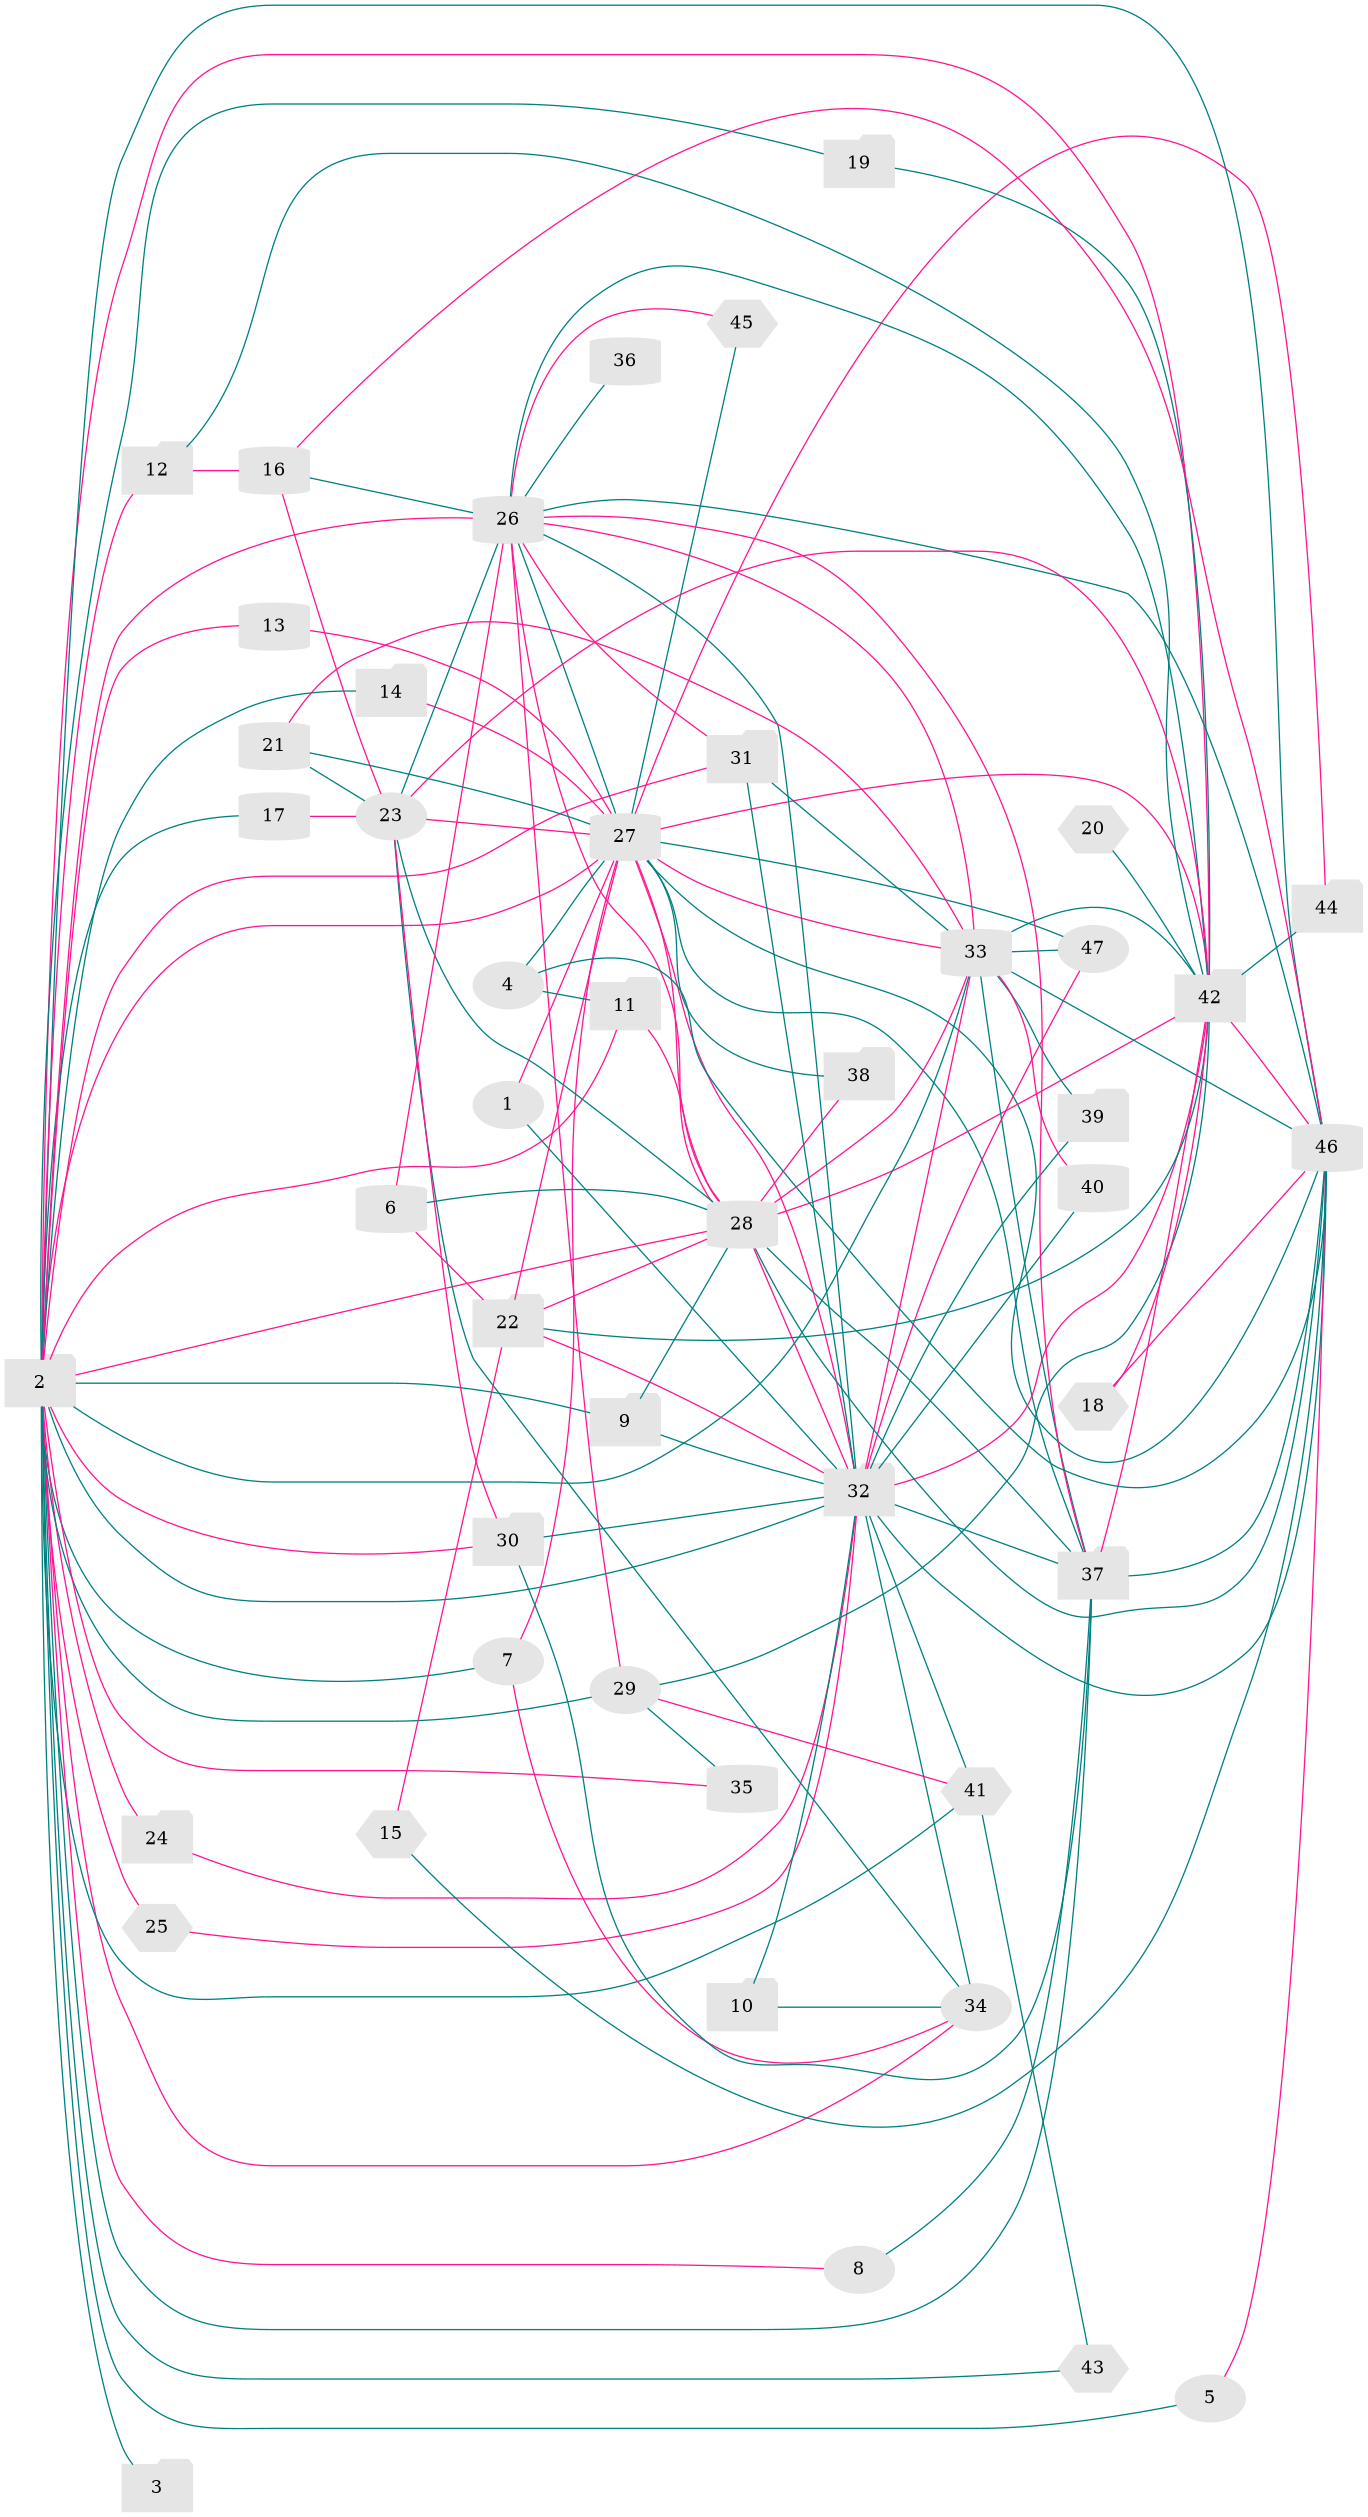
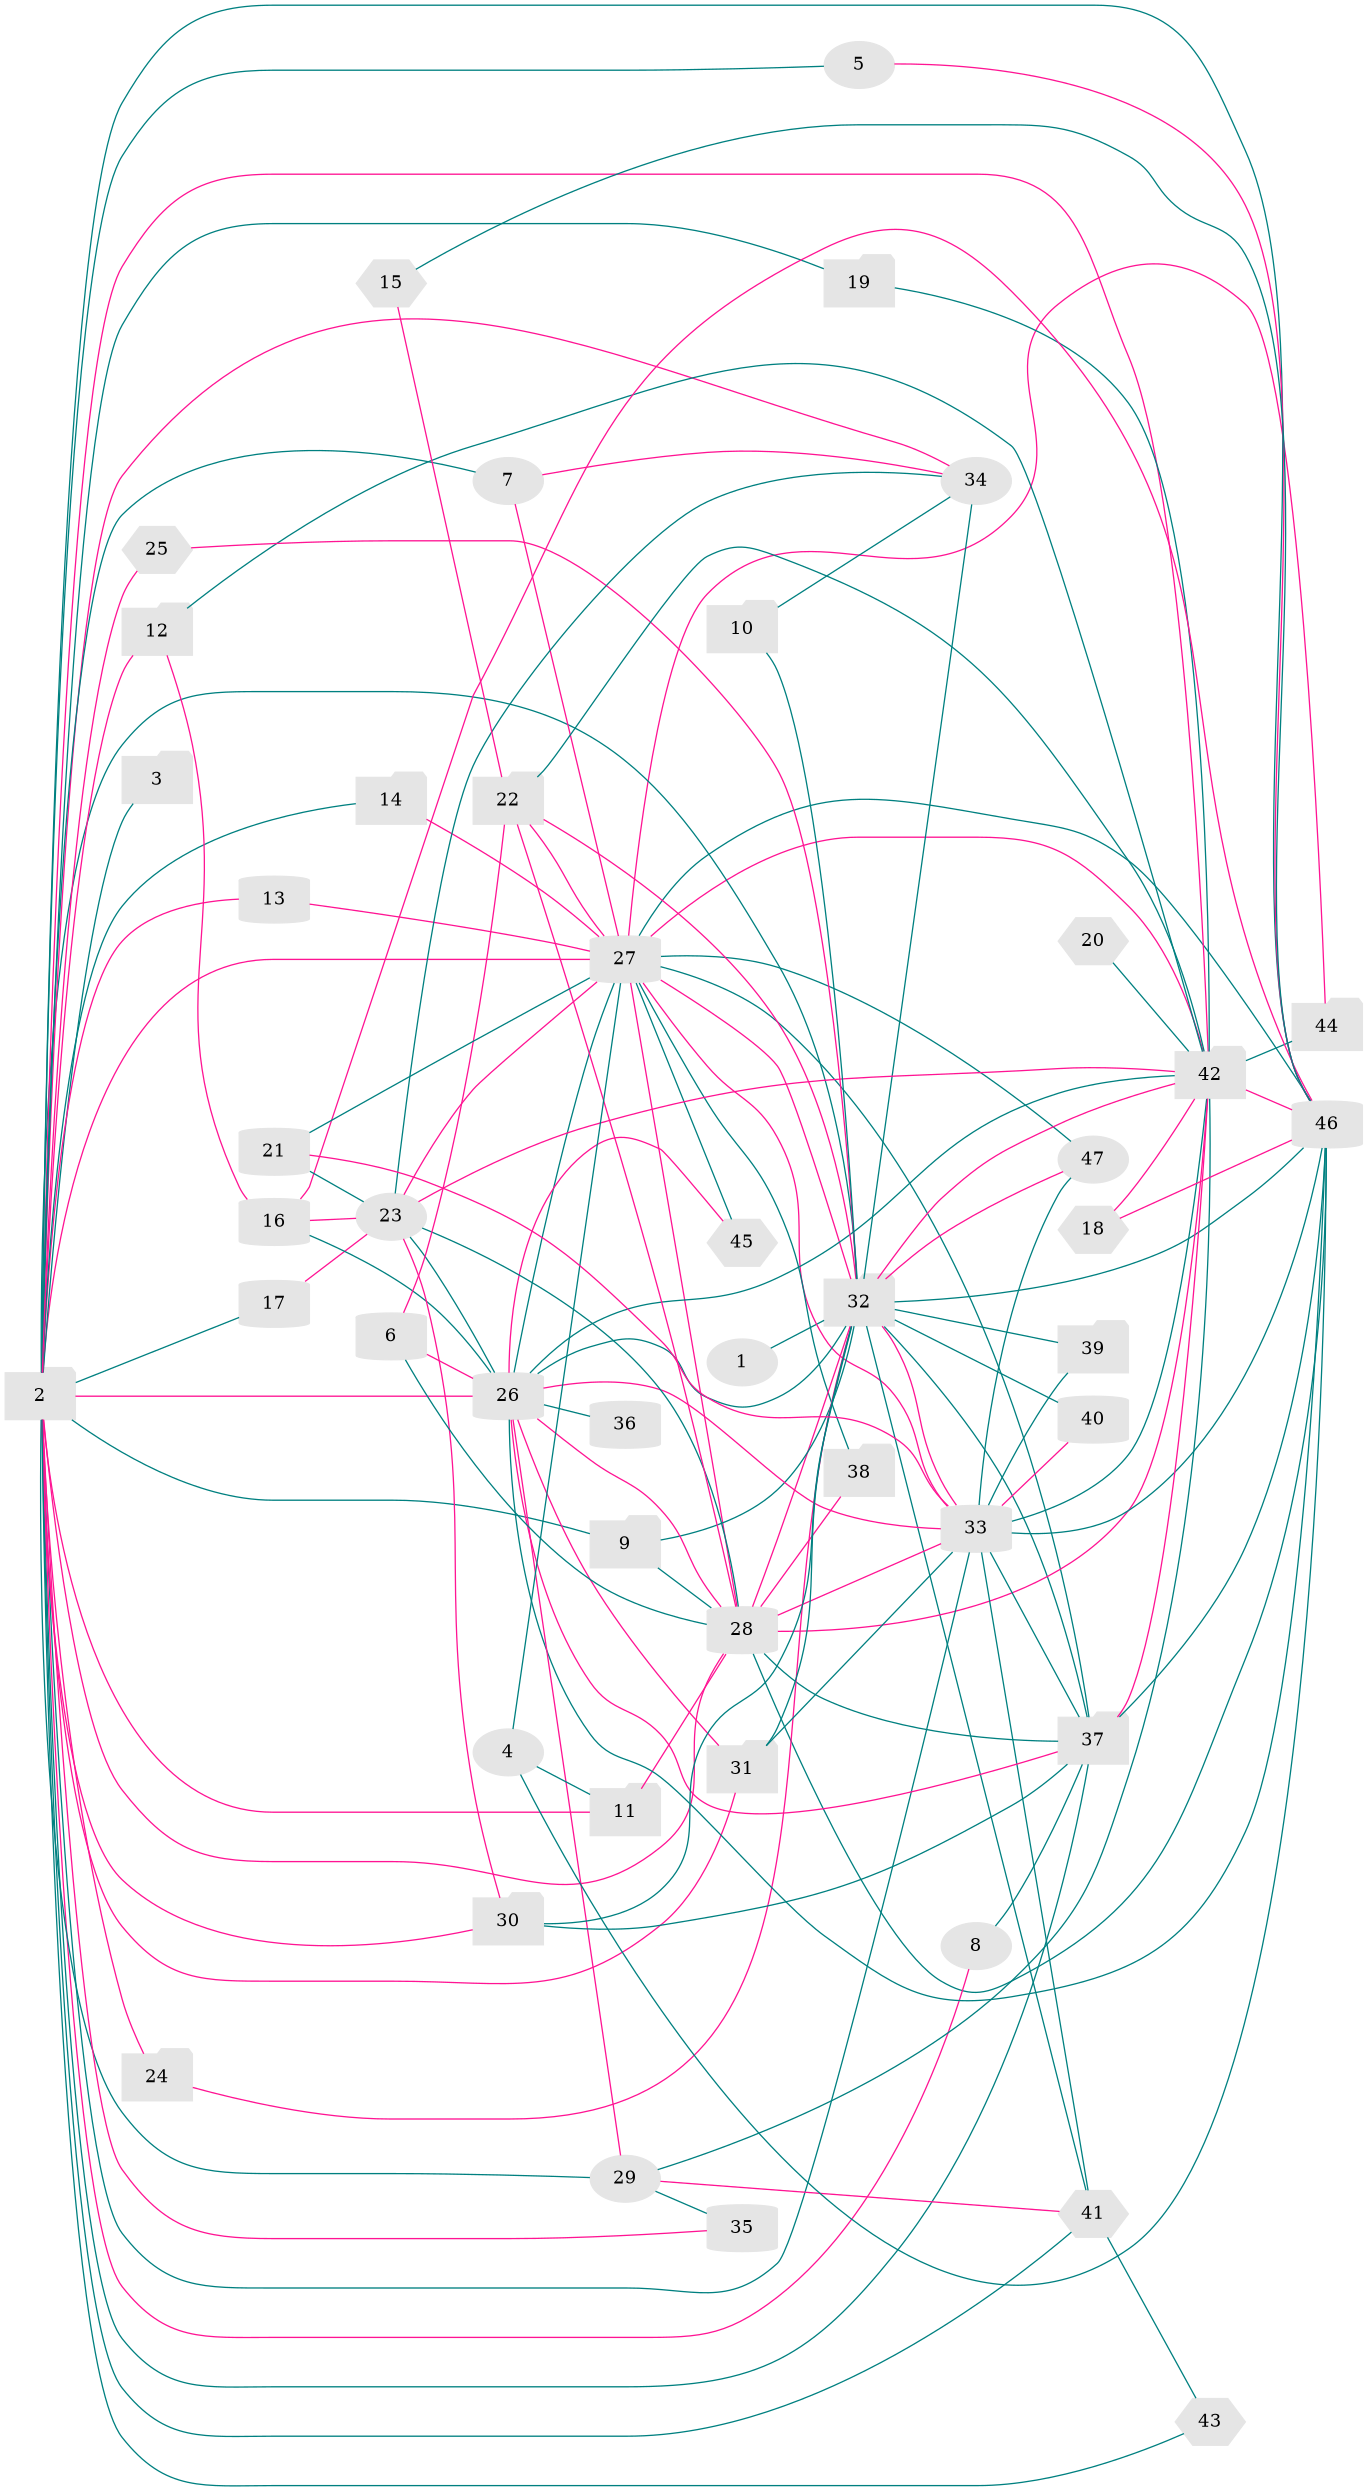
(564, 977) -> none
none -> (1037, 1887)
